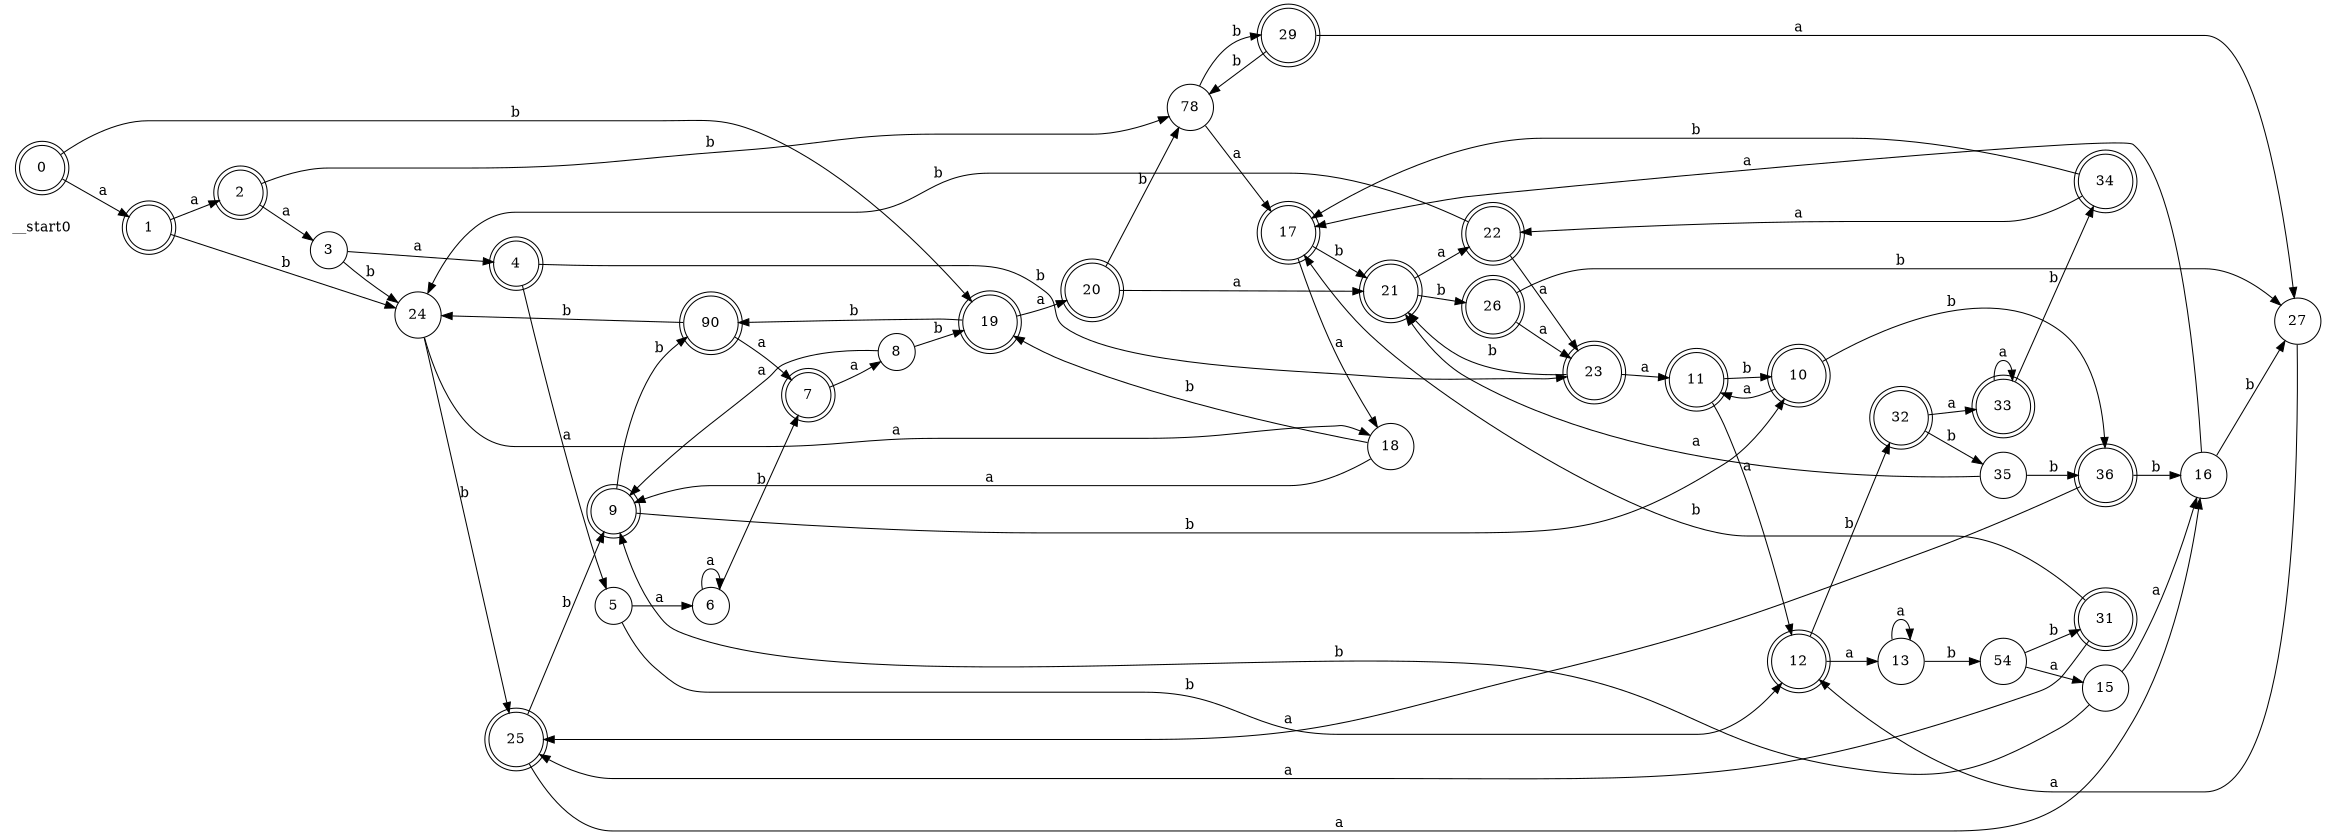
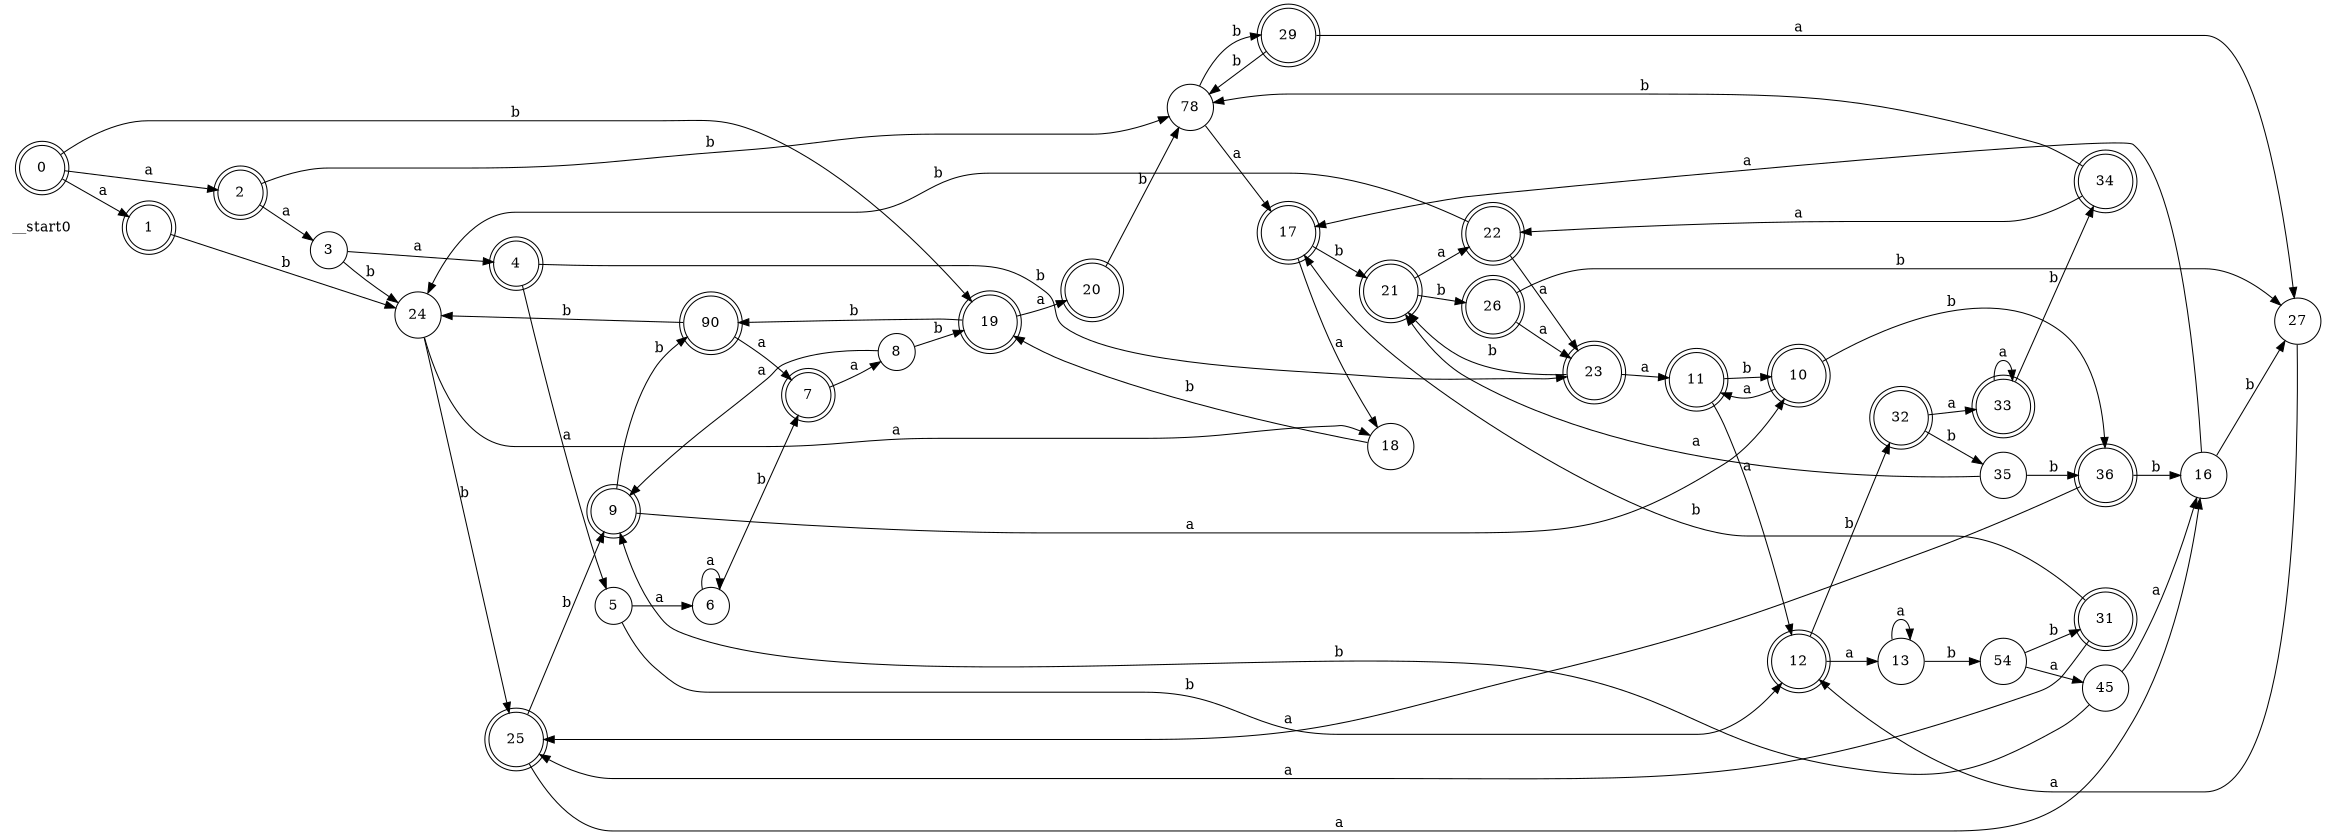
(1694, 138) -> (1658, 94)
(190, 212) -> (136, 180)
(1236, 291) -> none
(1009, 486) -> none
(1190, 525) -> (1190, 525)
(2106, 688) -> (2106, 688)
